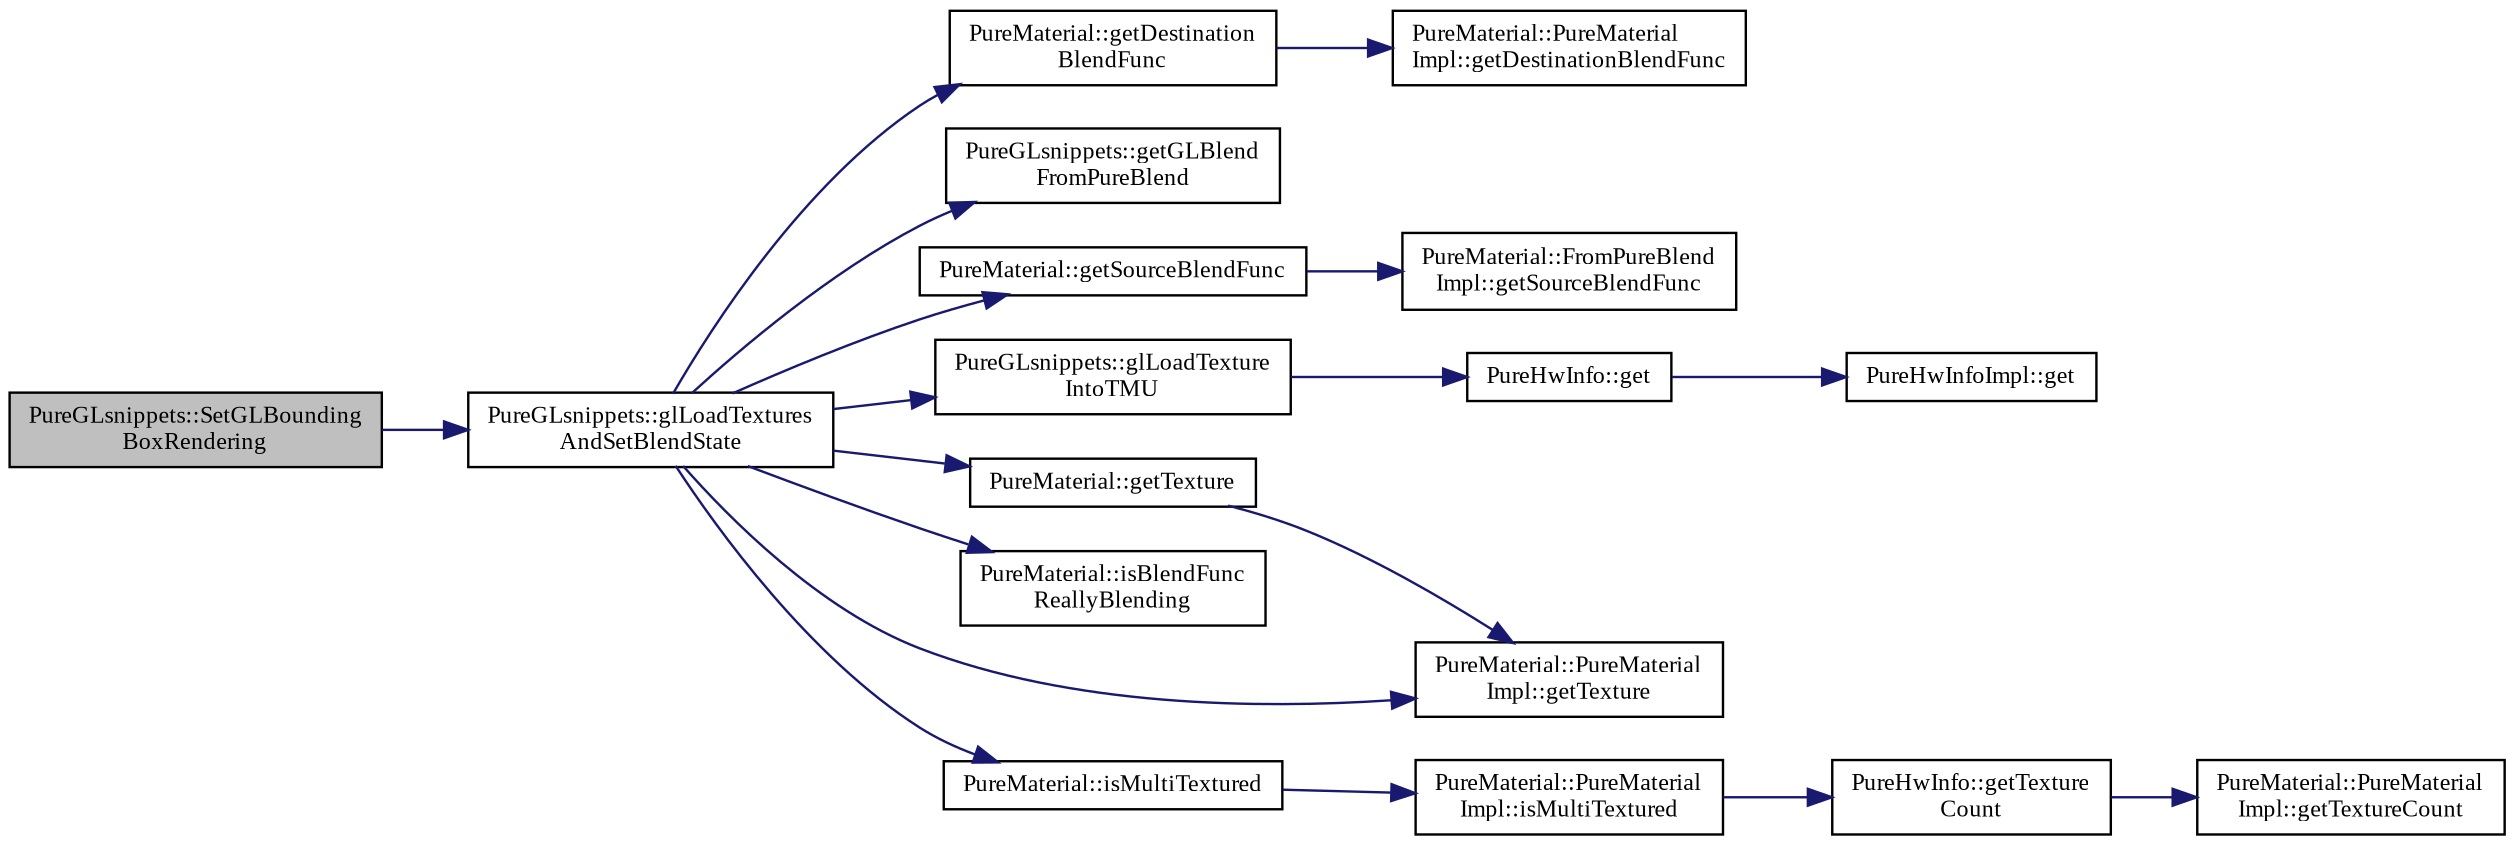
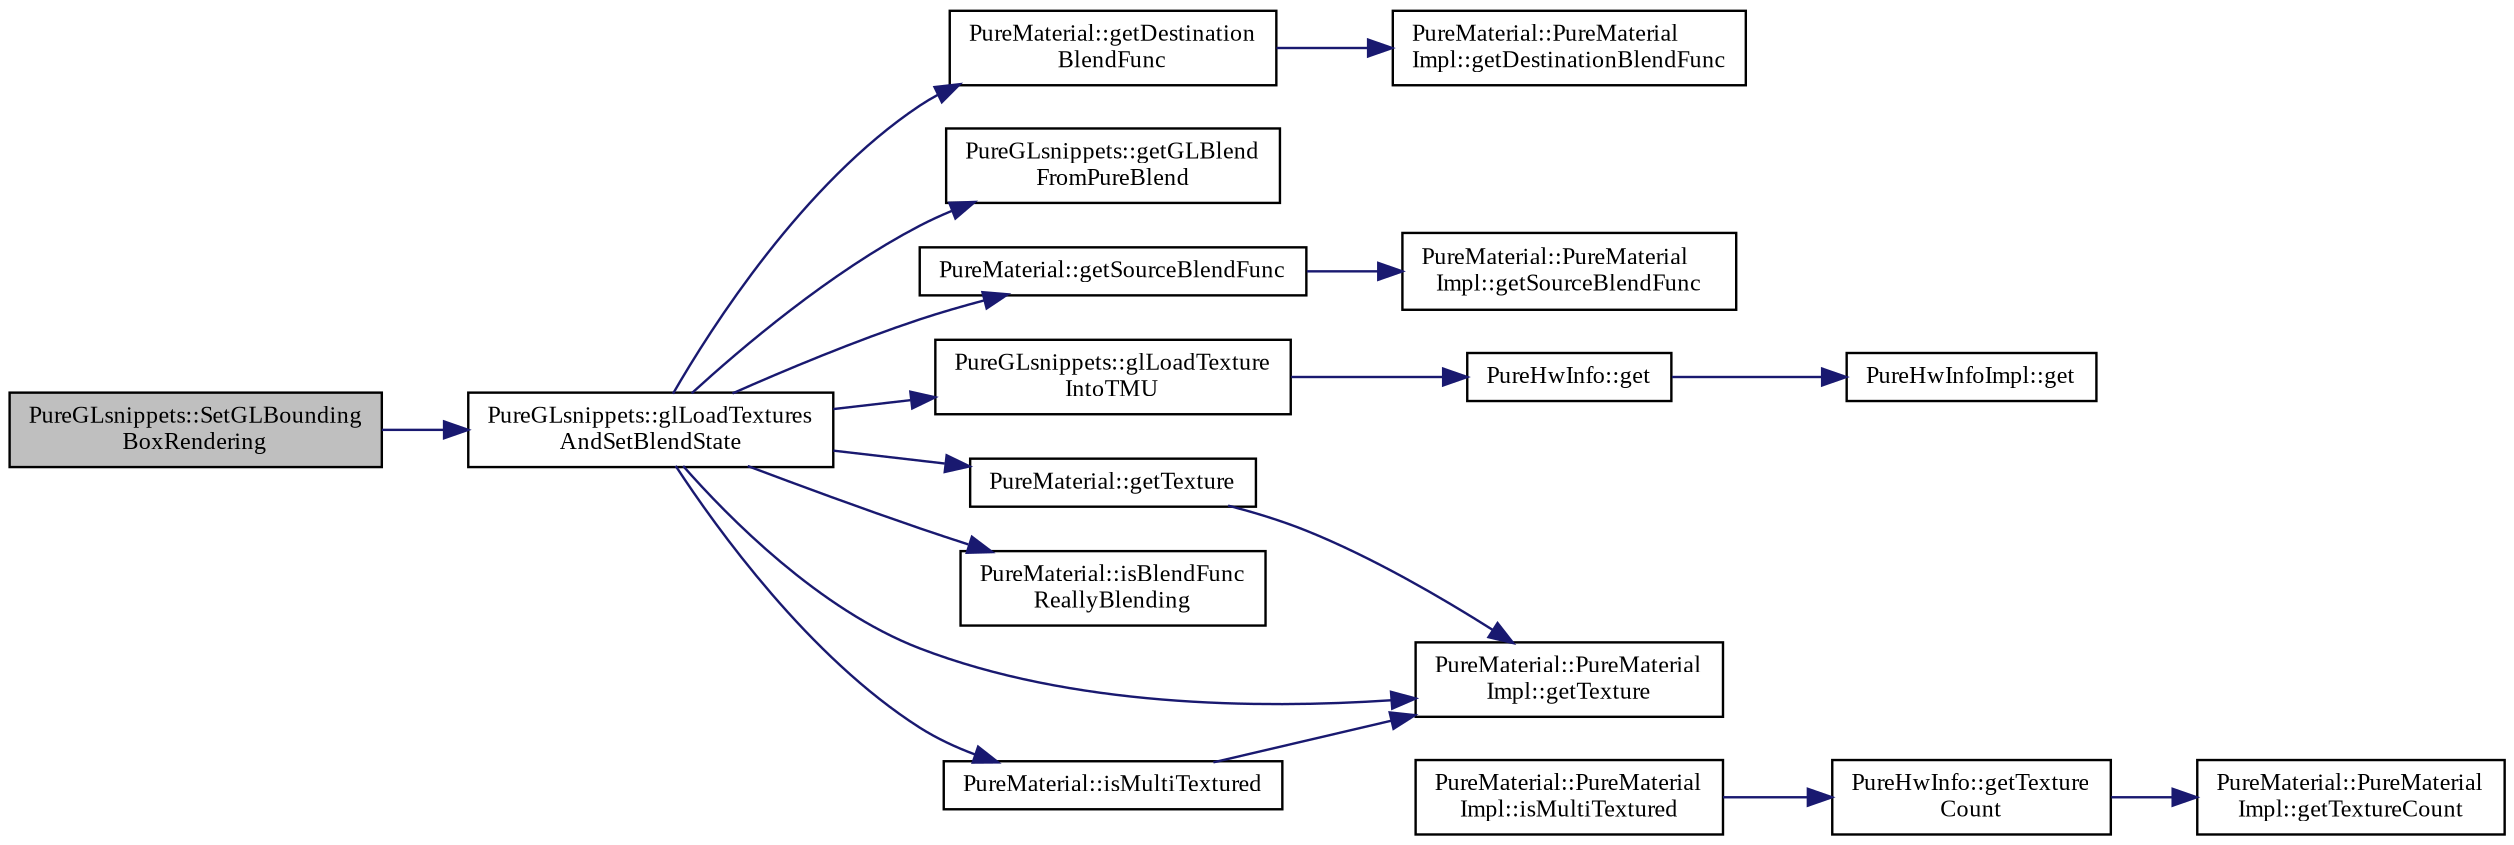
(1569, 271) -> (1569, 271)
(1337, 791) -> (1302, 742)
